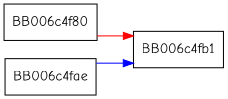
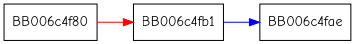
(110, 63) -> (236, 22)
